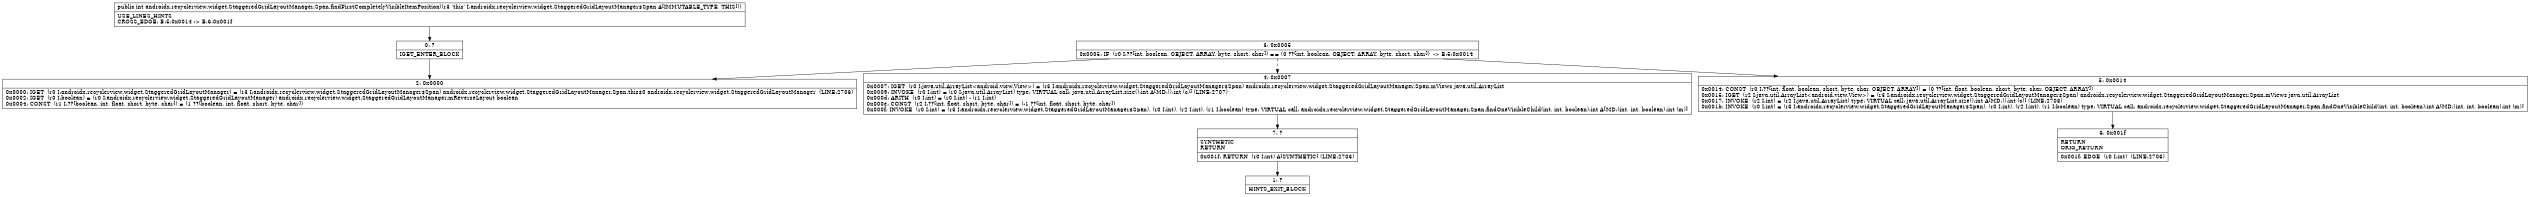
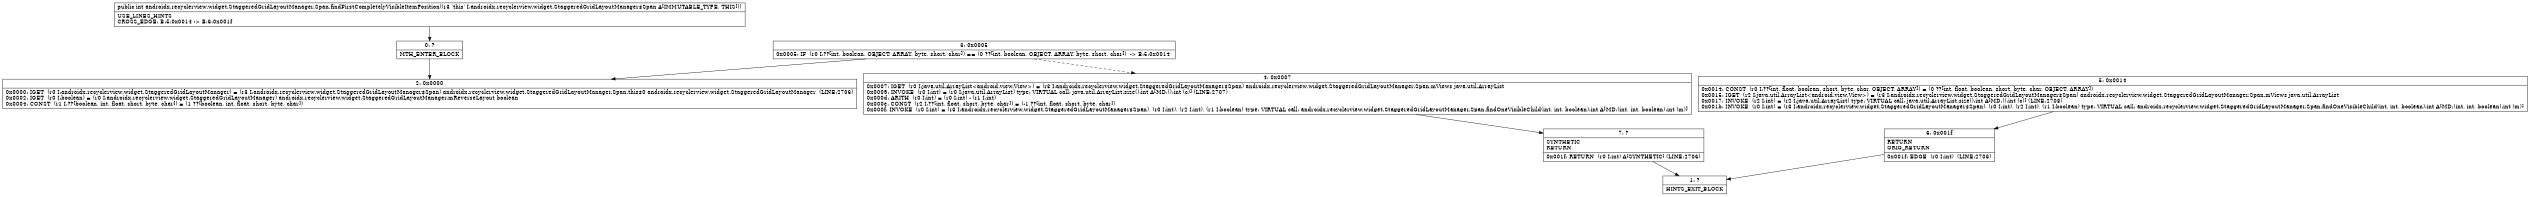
(430, 54) -> (430, 54)
(1609, 67) -> none
none -> (1807, 167)
